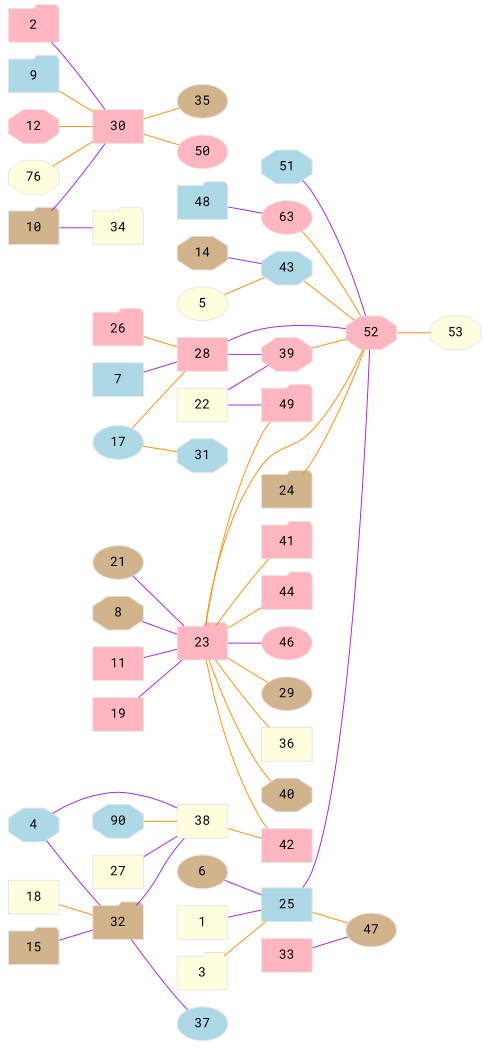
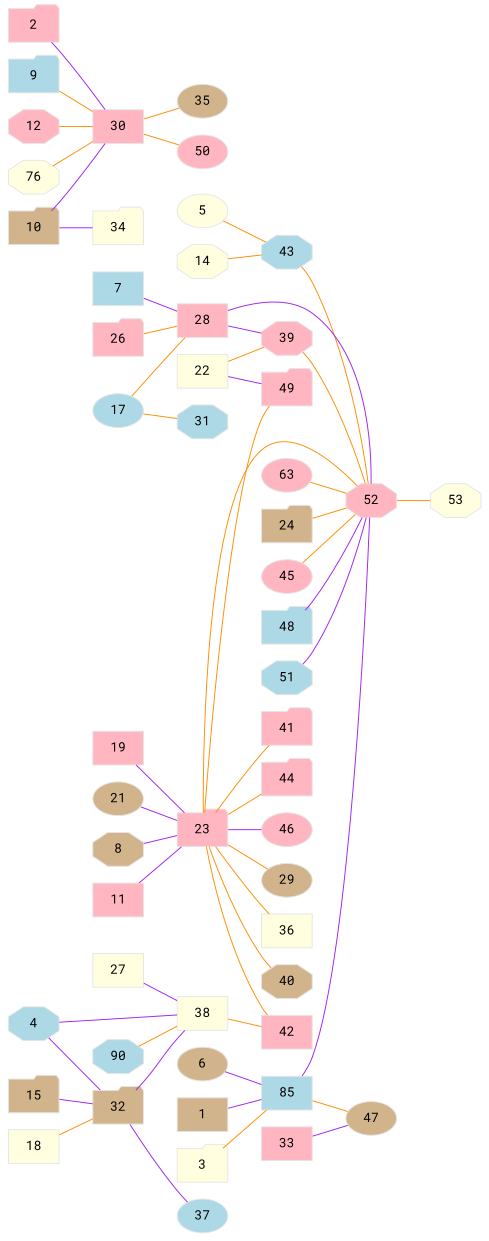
(245, 210) -> (336, 565)
(202, 253) -> (202, 262)
(245, 261) -> (245, 257)
(248, 378) -> (246, 354)
none -> (287, 577)
(287, 905) -> (287, 1093)
(202, 922) -> (202, 1115)
